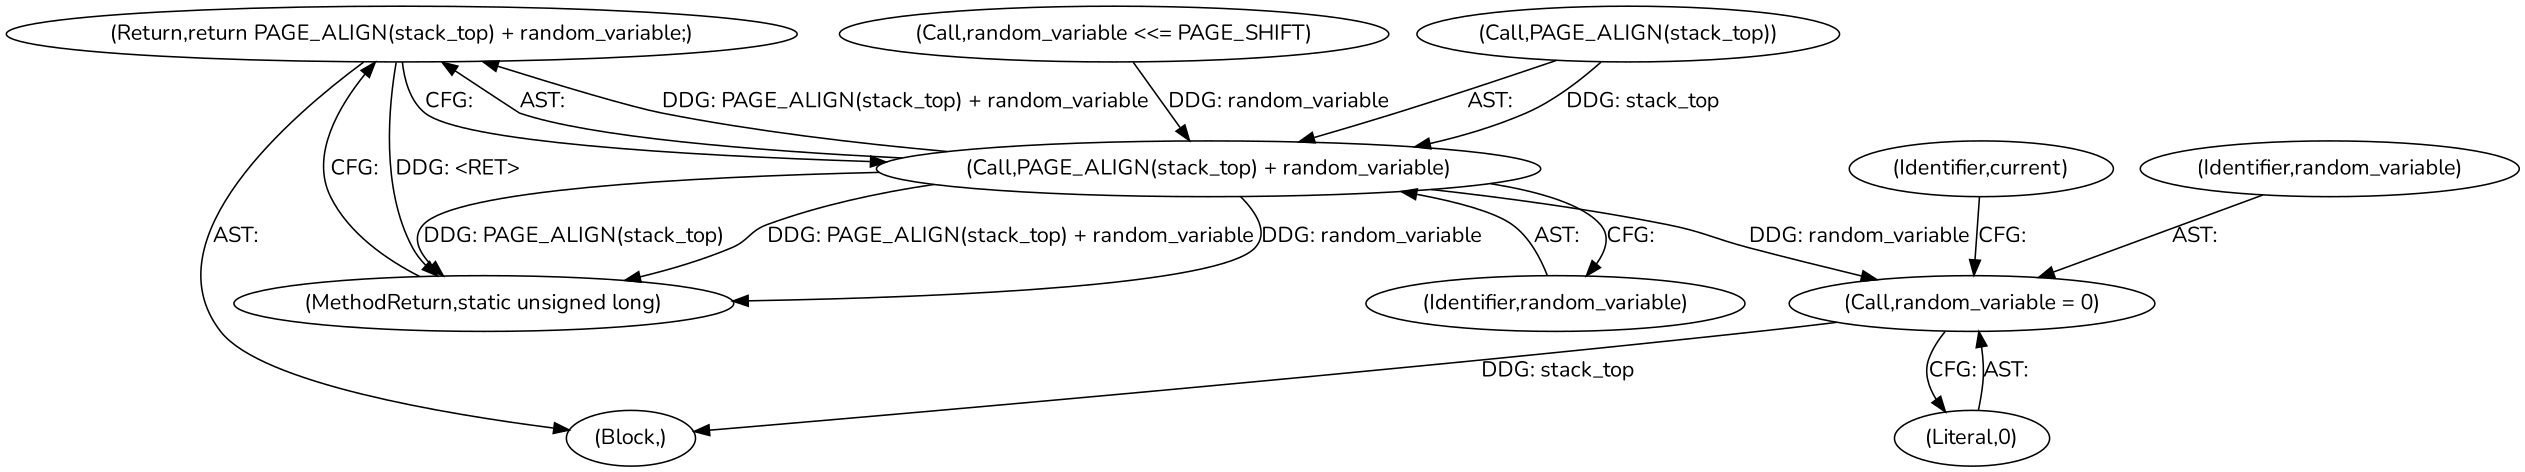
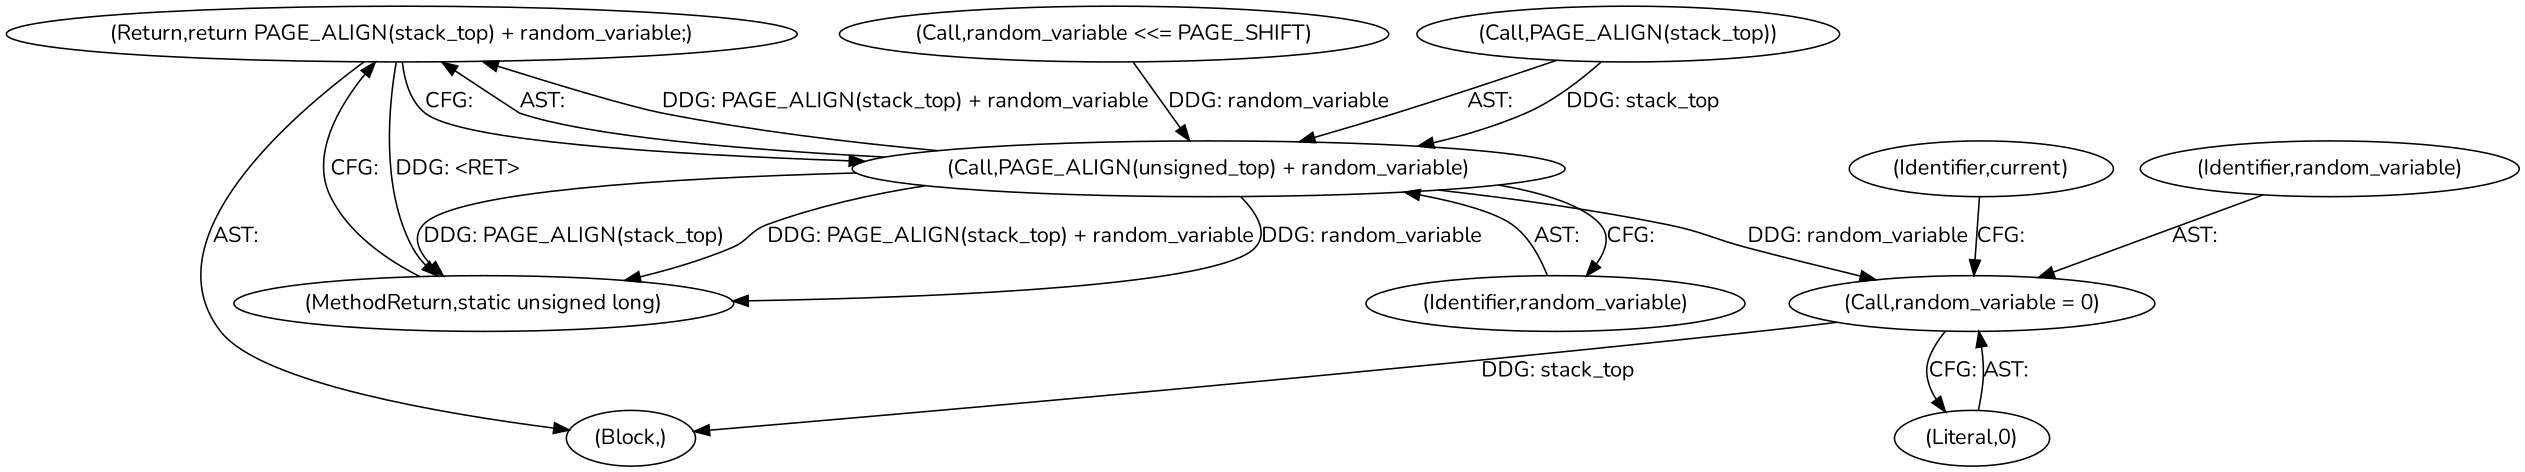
(1209, 169) -> (1209, 169)
